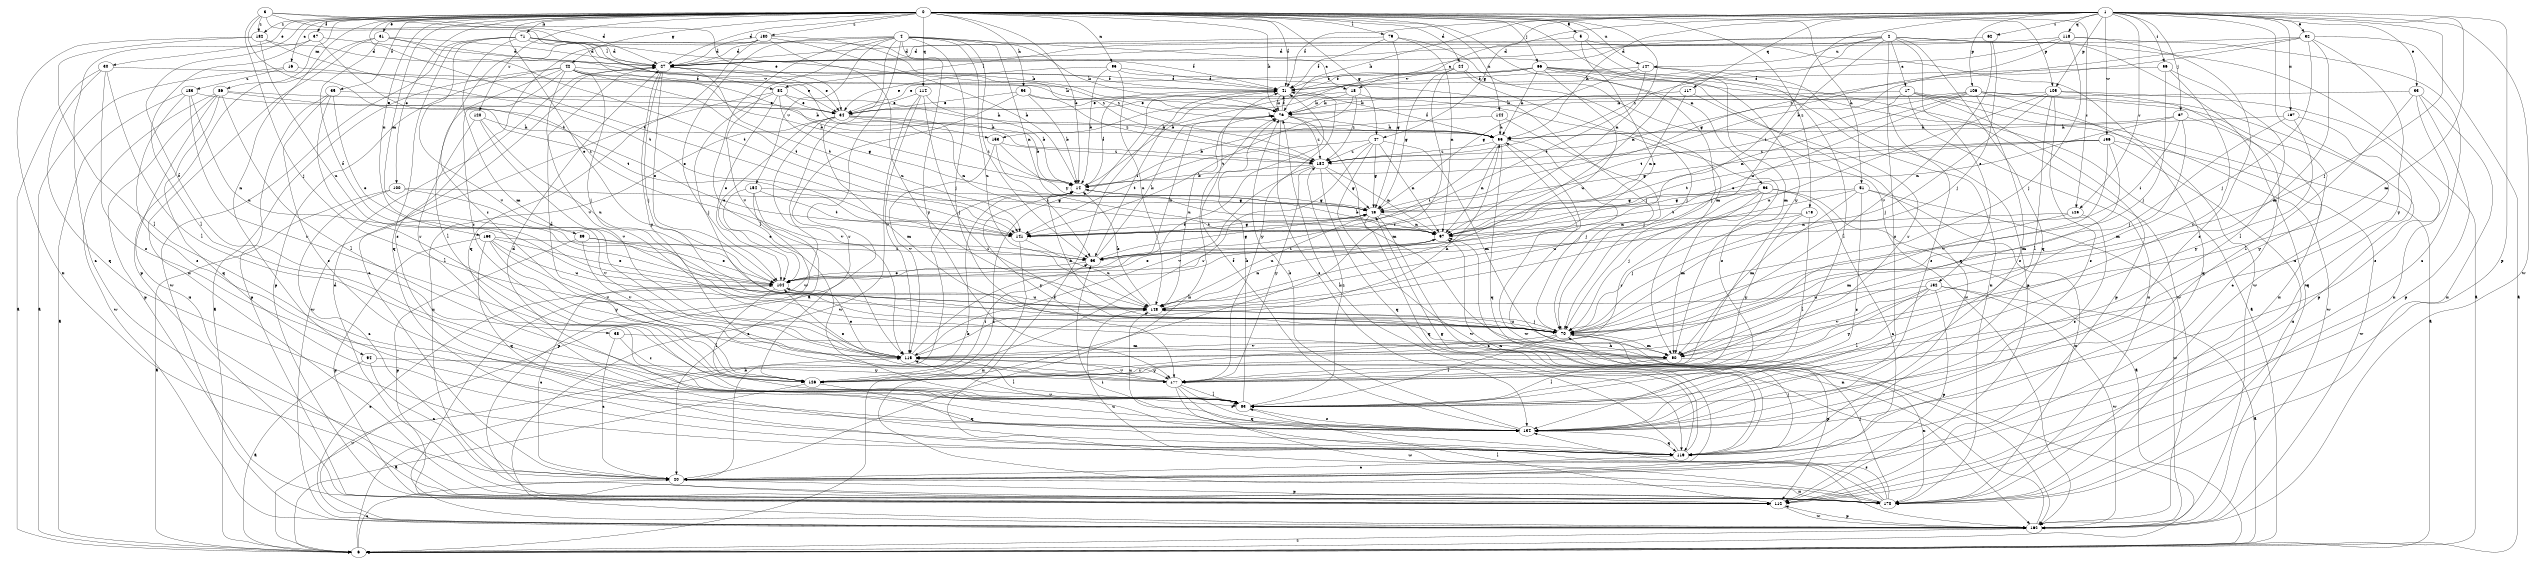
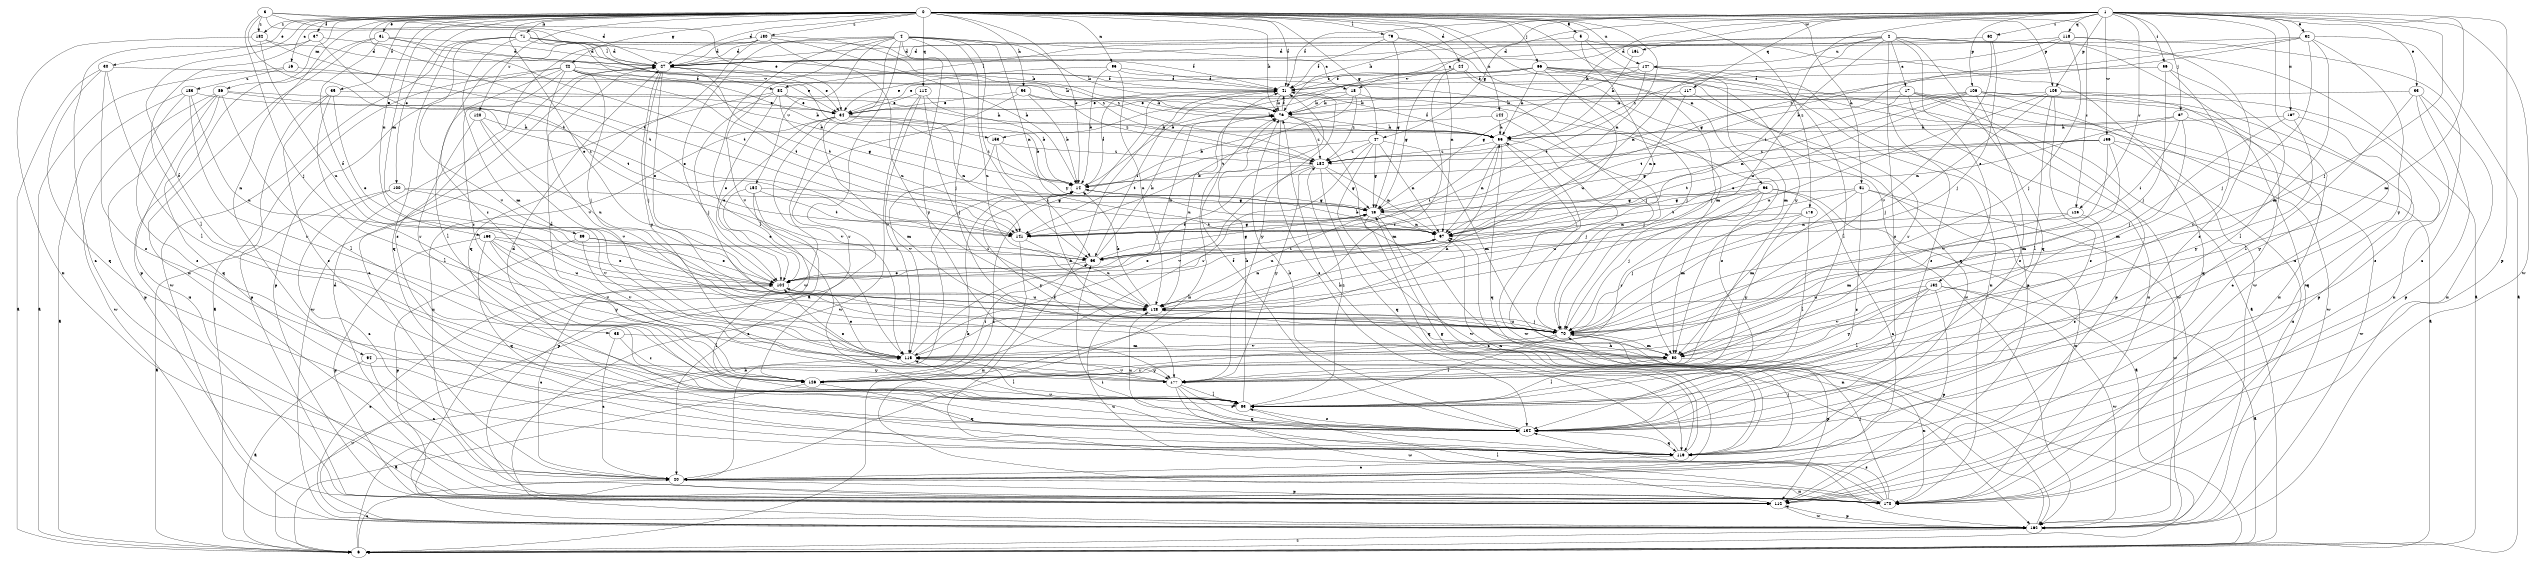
none -> (1635, 52)
(850, 130) -> (783, 96)
(447, 352) -> none
